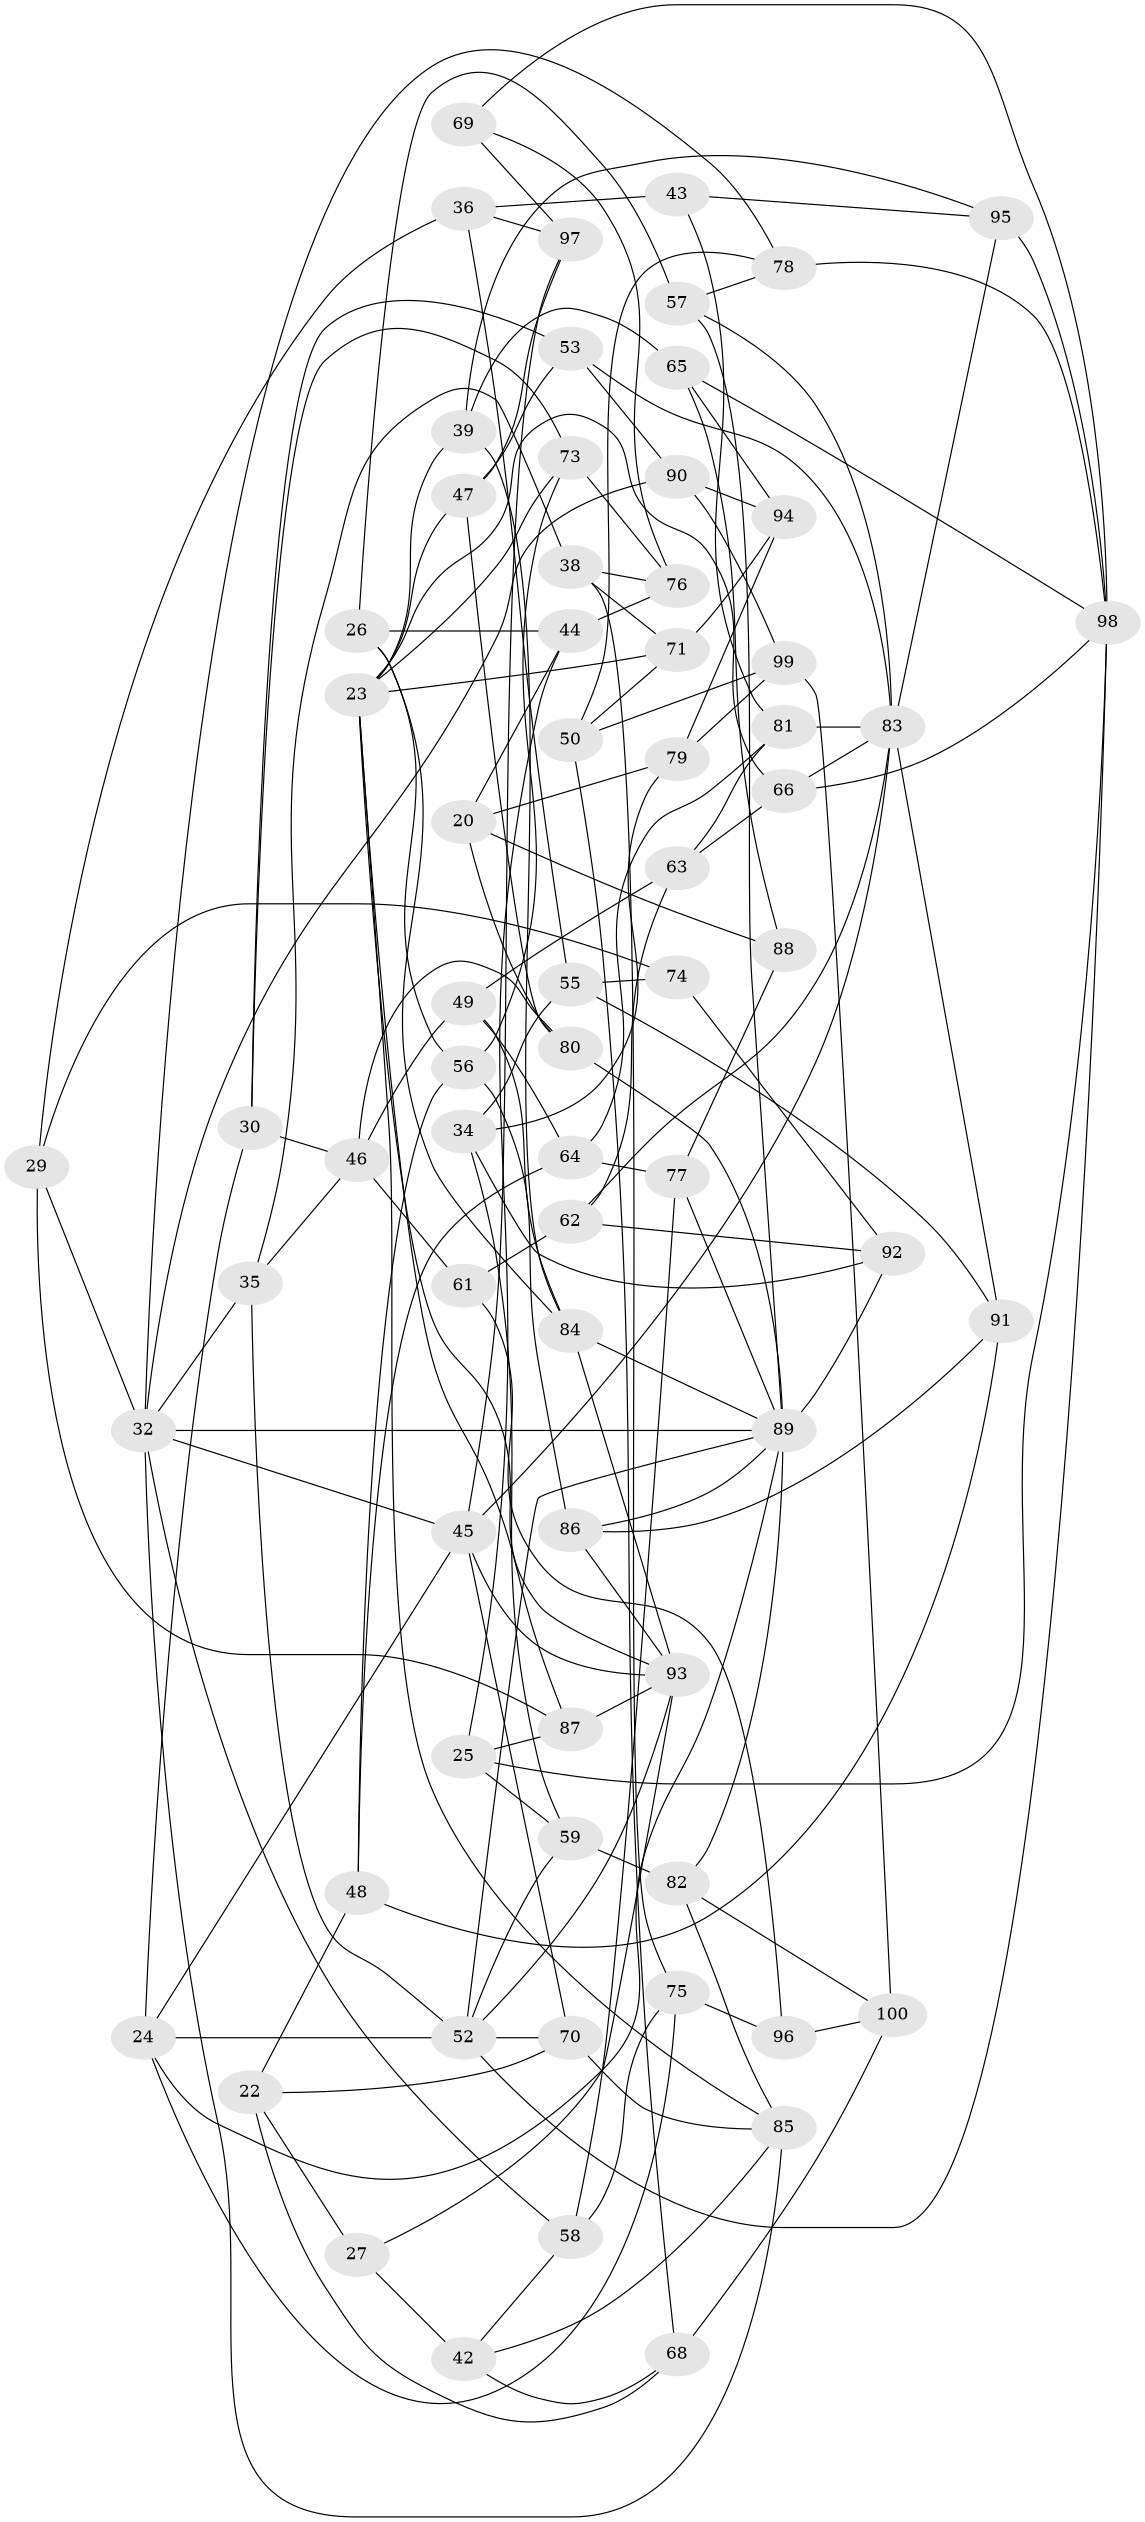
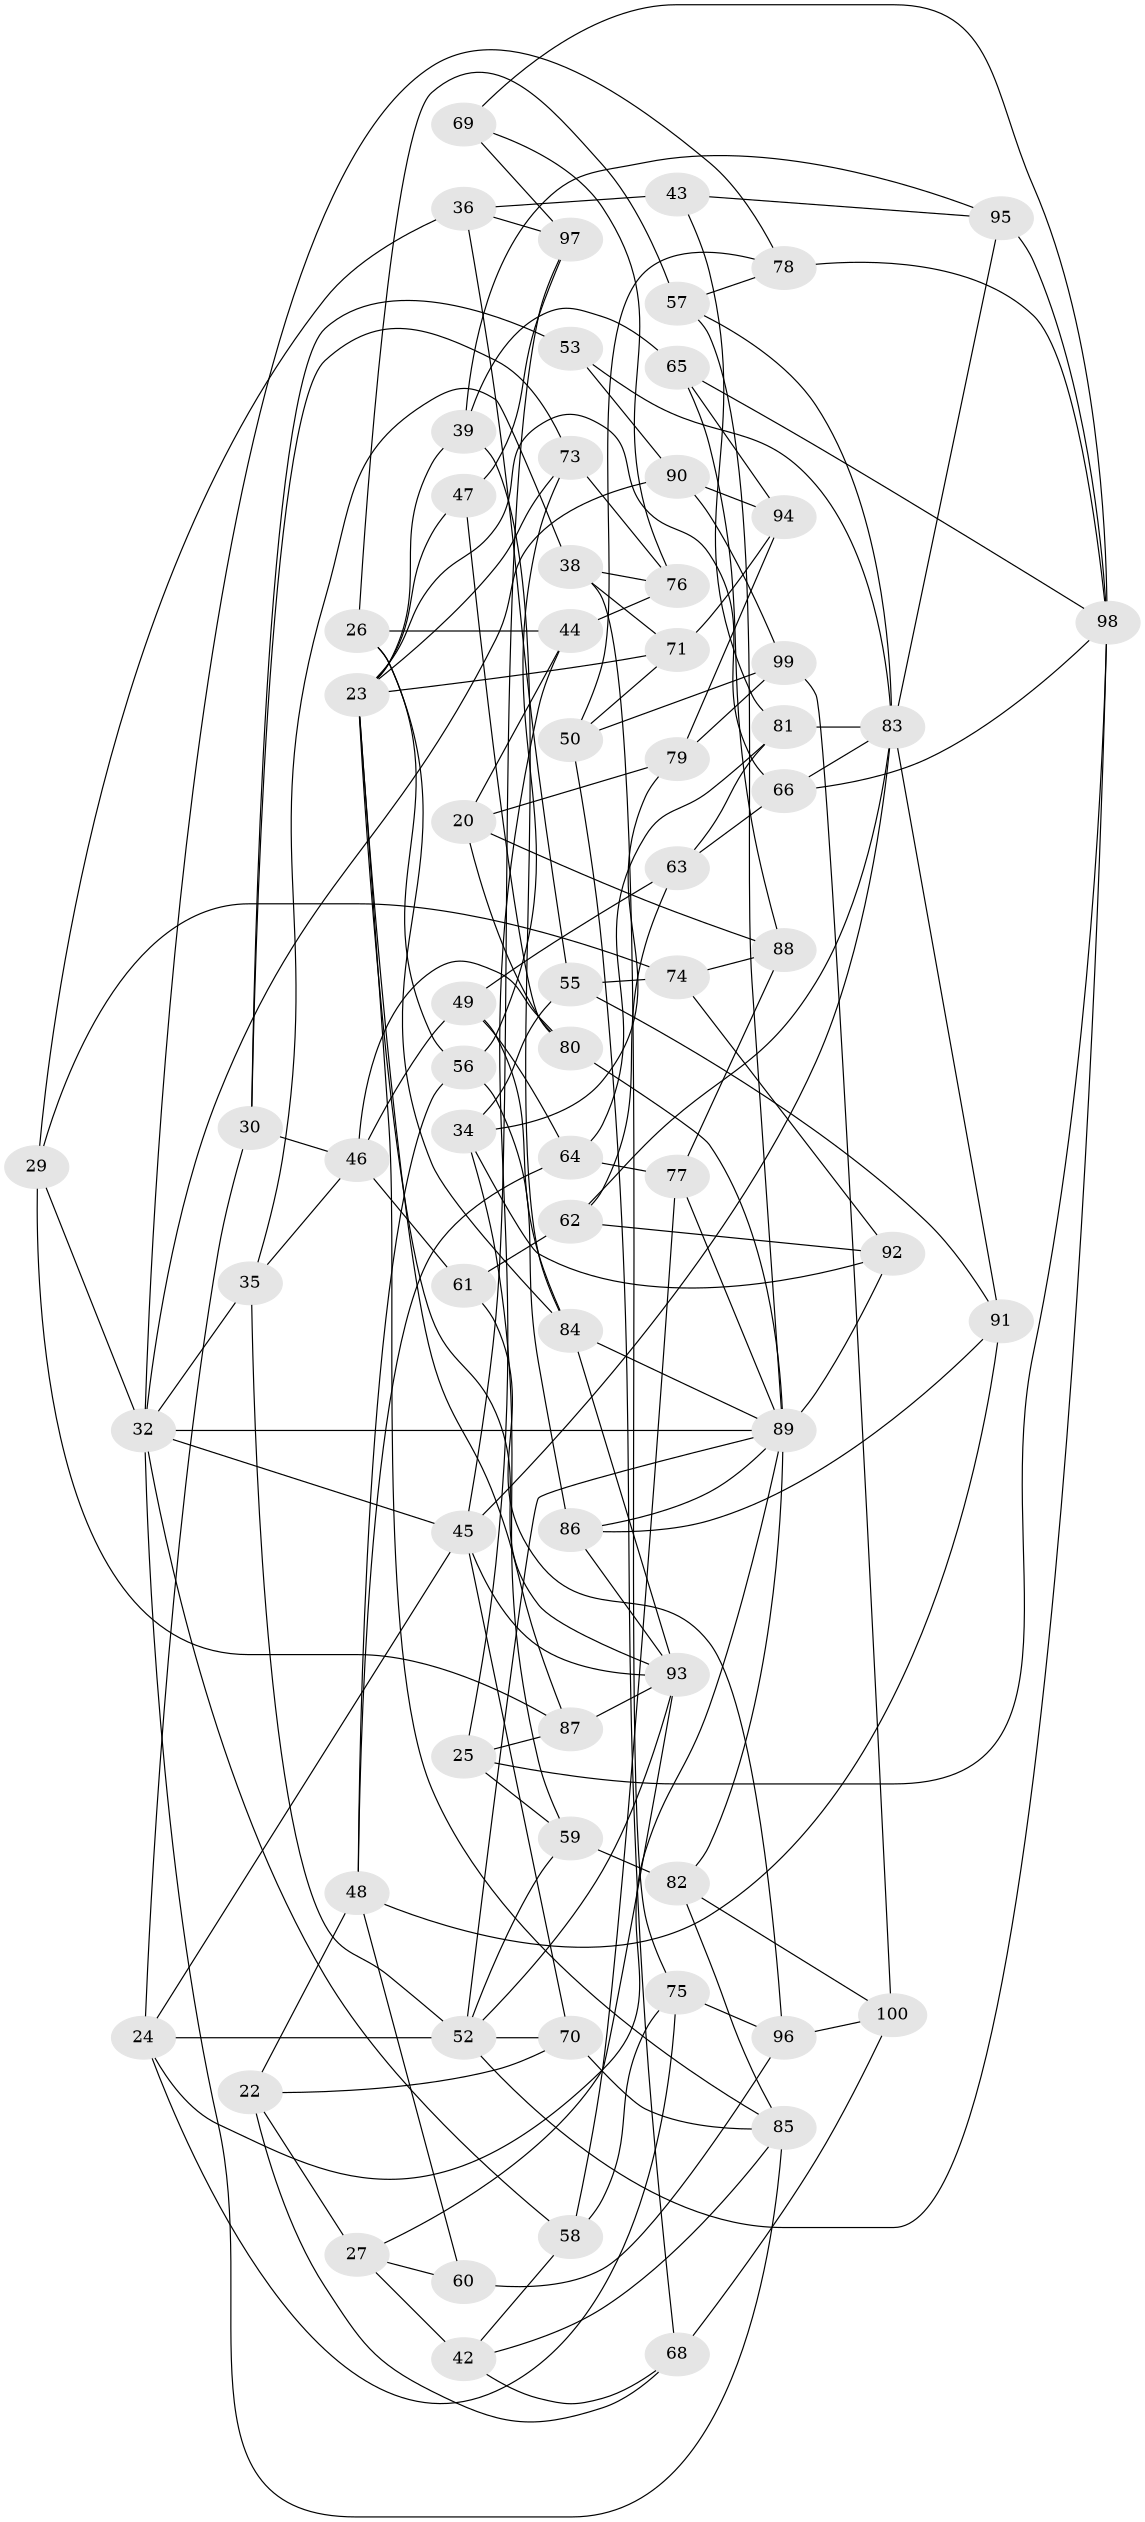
(519, 423) -> none
none -> (731, 964)
none -> (464, 2282)
